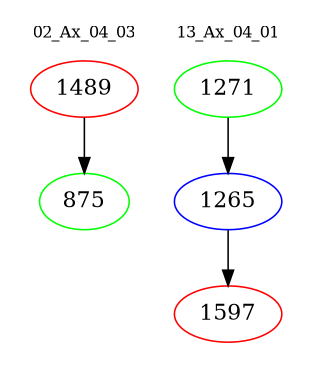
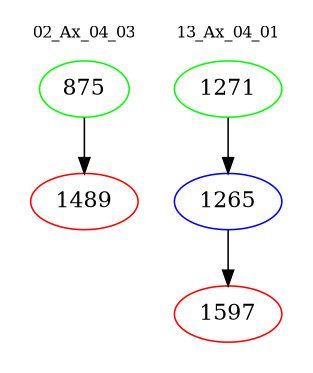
(84, 138) -> (84, 138)
